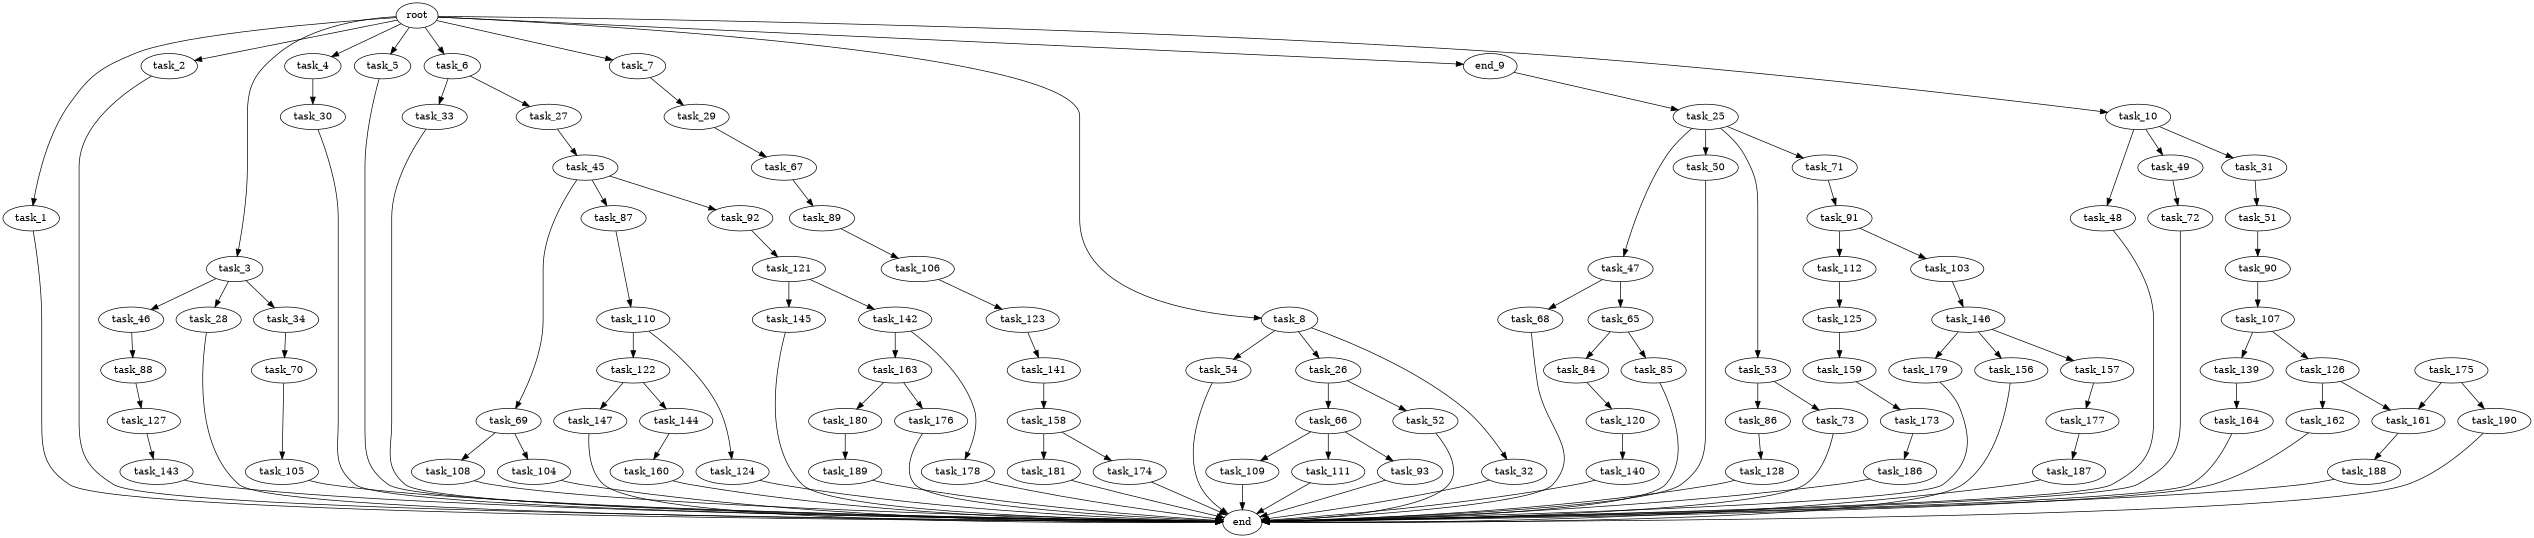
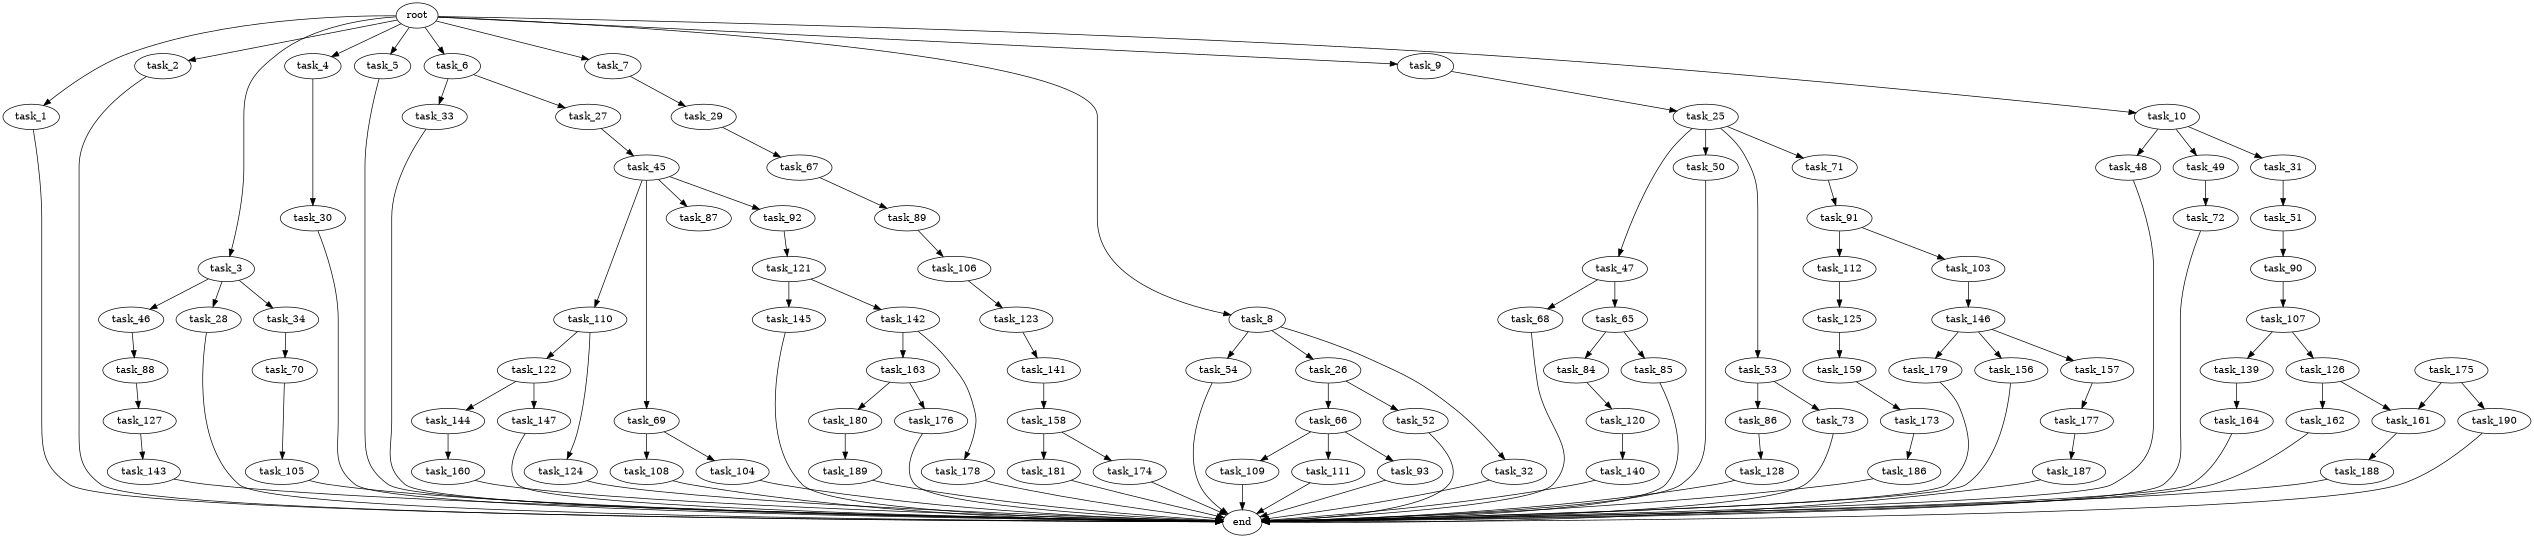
(1490, 66) -> (1425, 66)
(623, 266) -> (620, 240)
